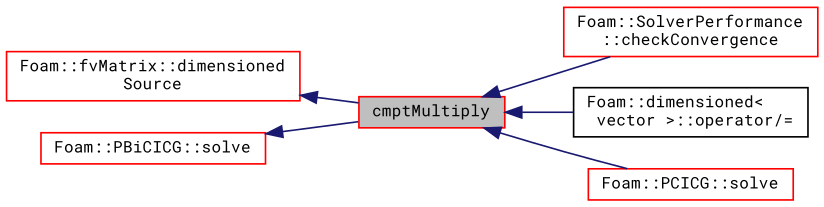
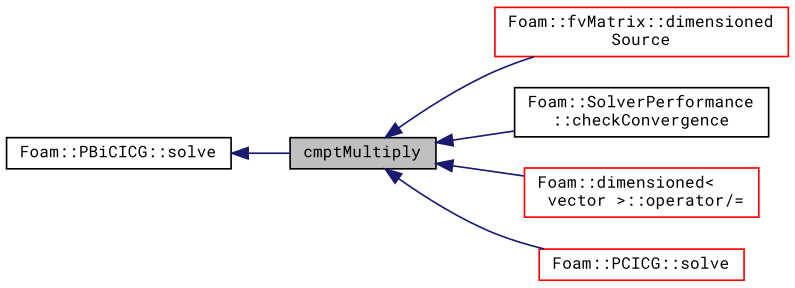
(691, 32) -> (642, 112)
(338, 100) -> (464, 87)
(432, 112) -> (363, 153)
(691, 112) -> (642, 193)
(153, 148) -> (119, 153)
